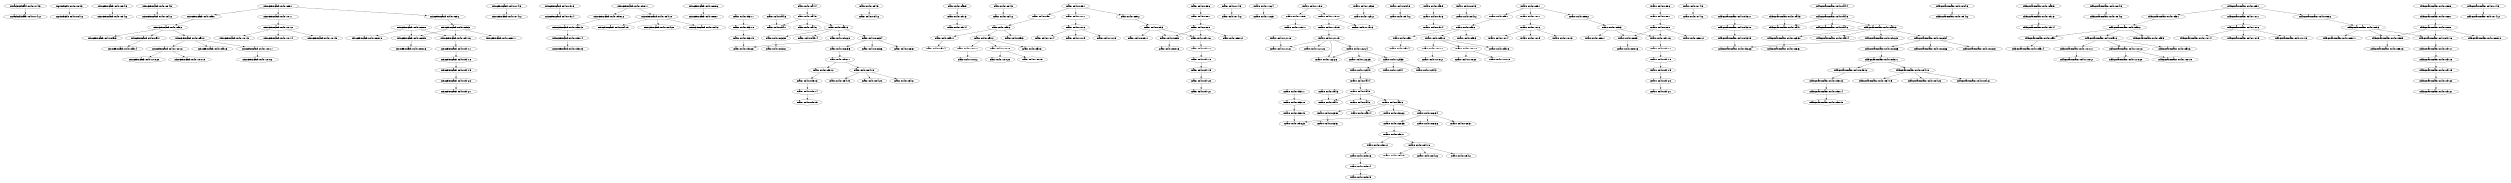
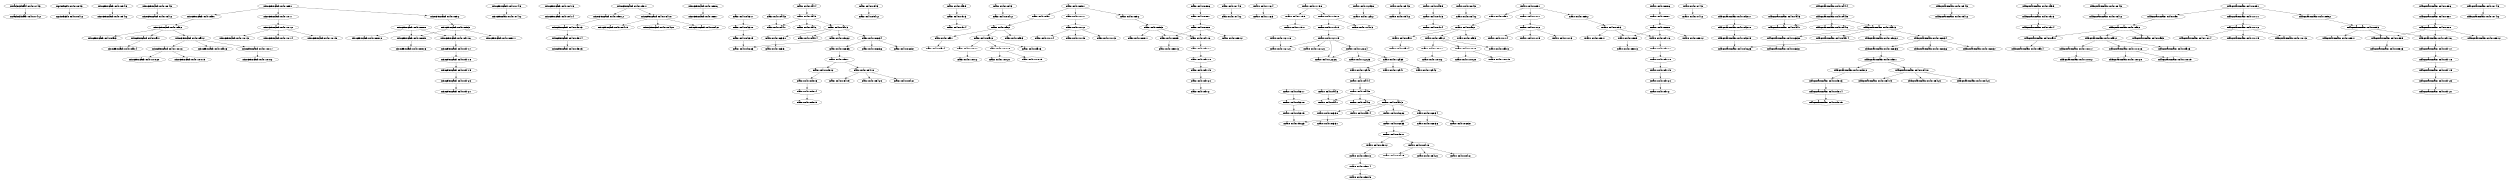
(507, 17) -> (507, 17)
